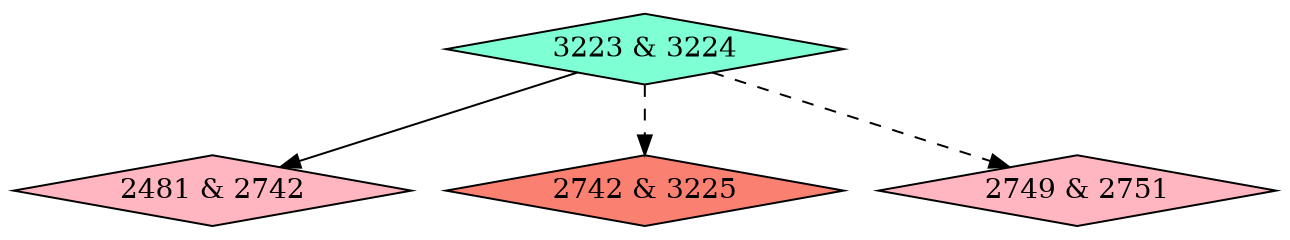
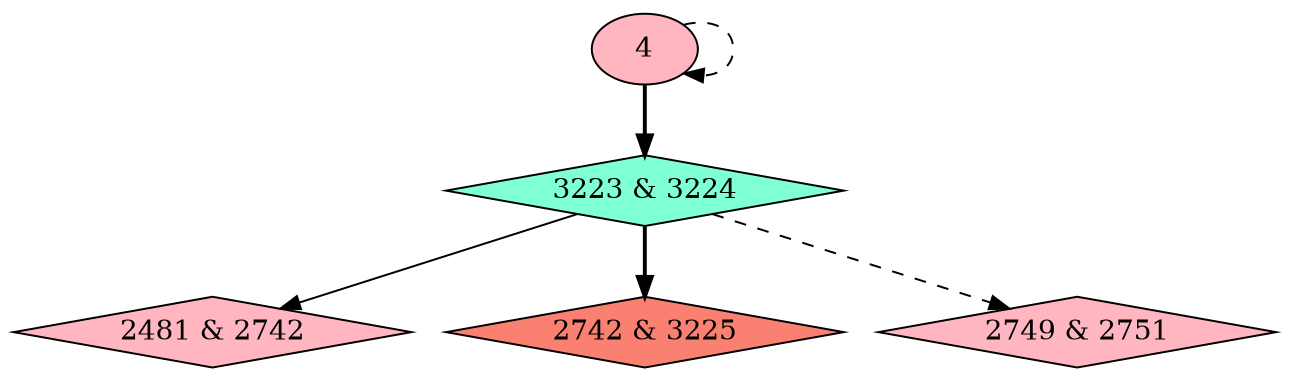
none -> (645, 49)
(645, 110) -> (645, 252)
